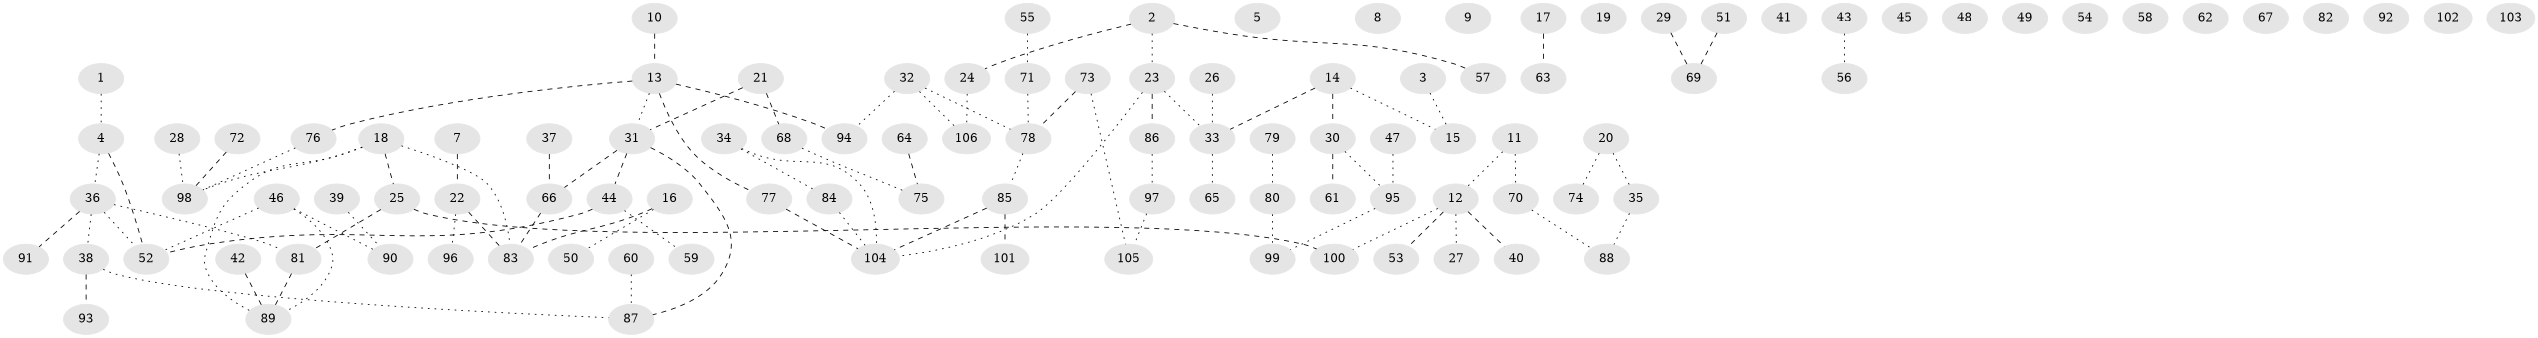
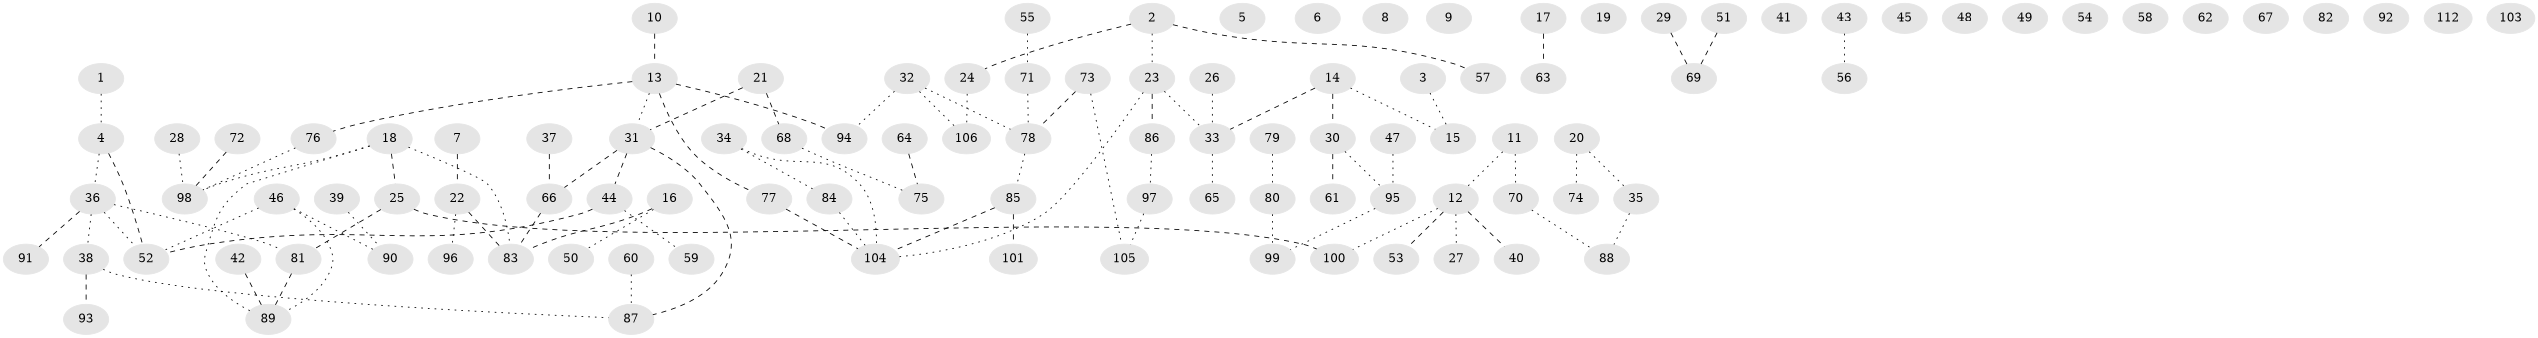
none -> (1318, 18)
(2448, 18) -> (2448, 18)
